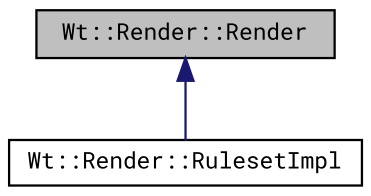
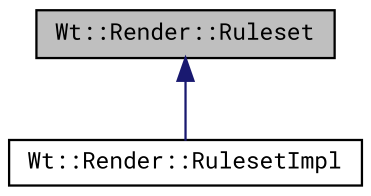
(186, 34) -> (186, 34)
